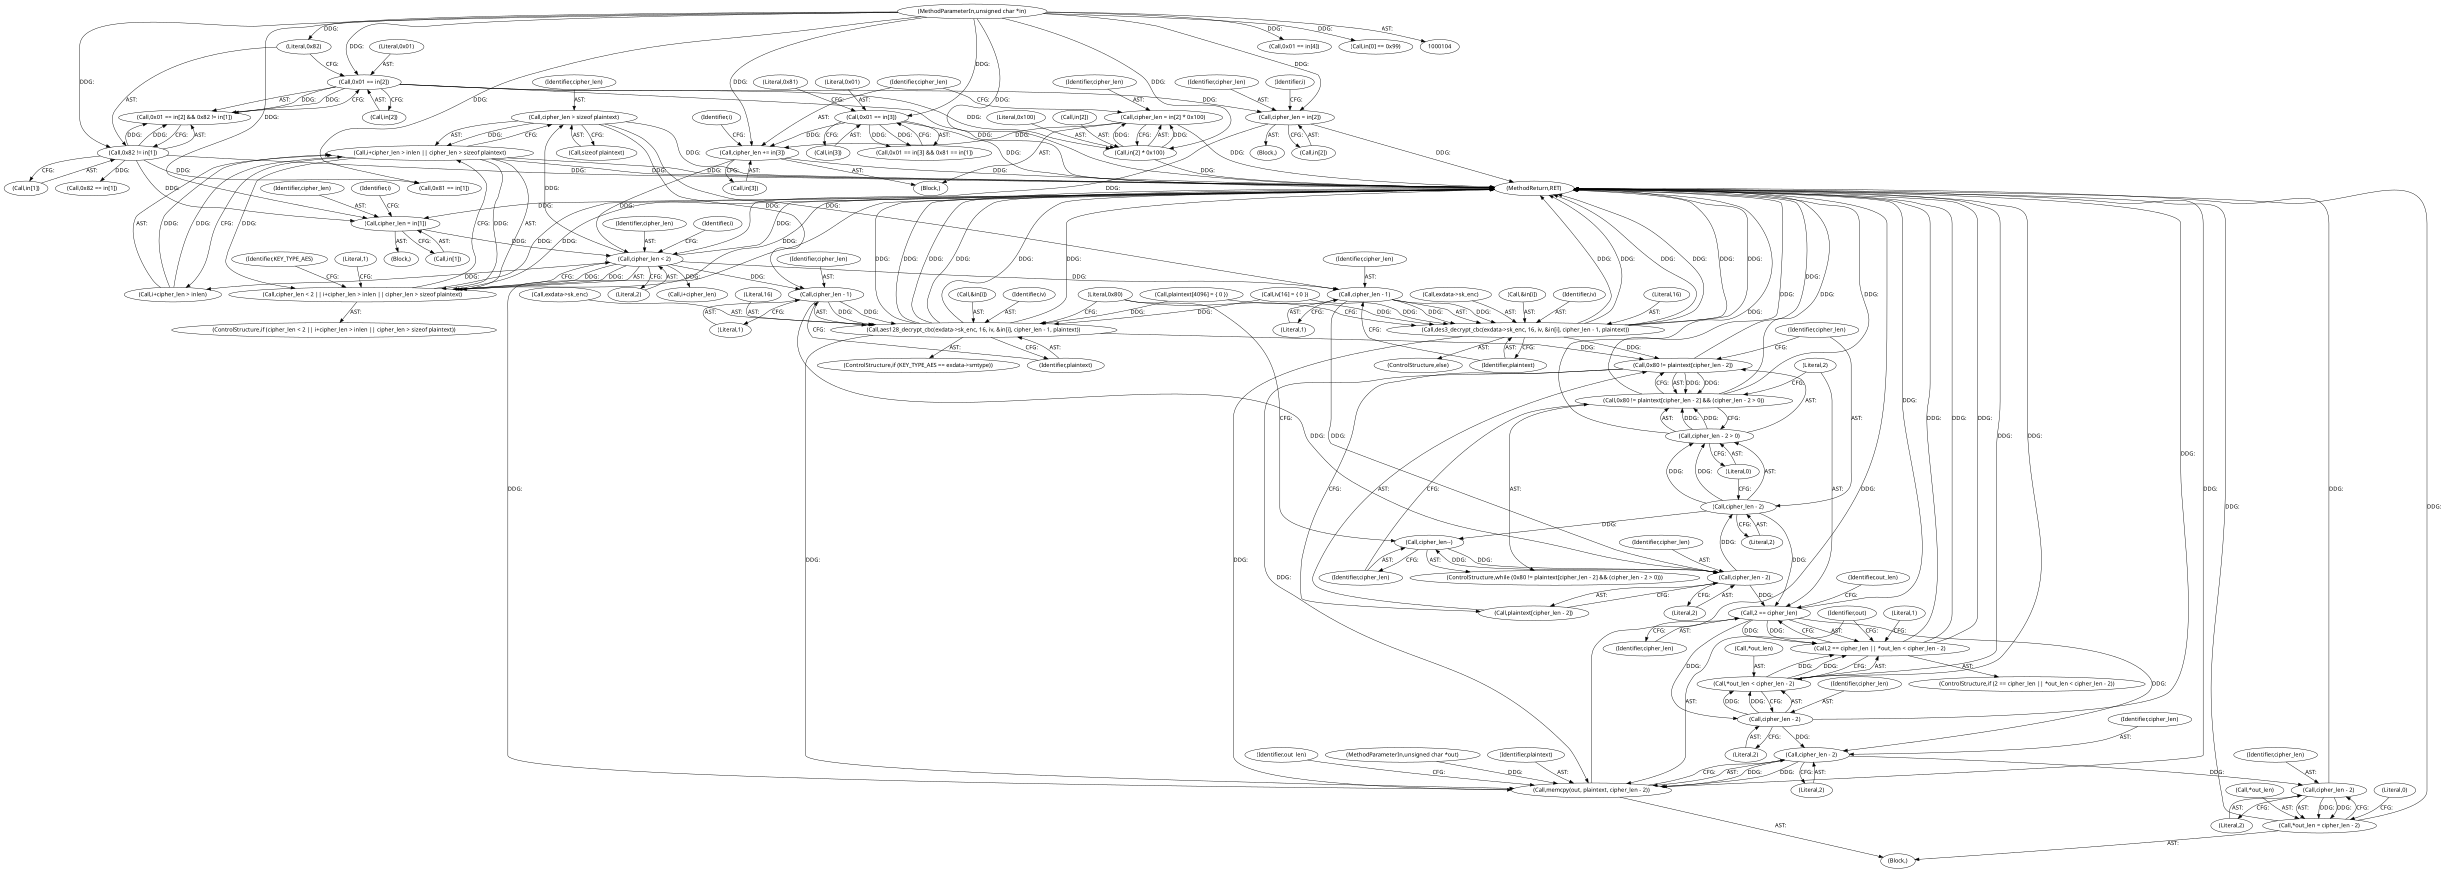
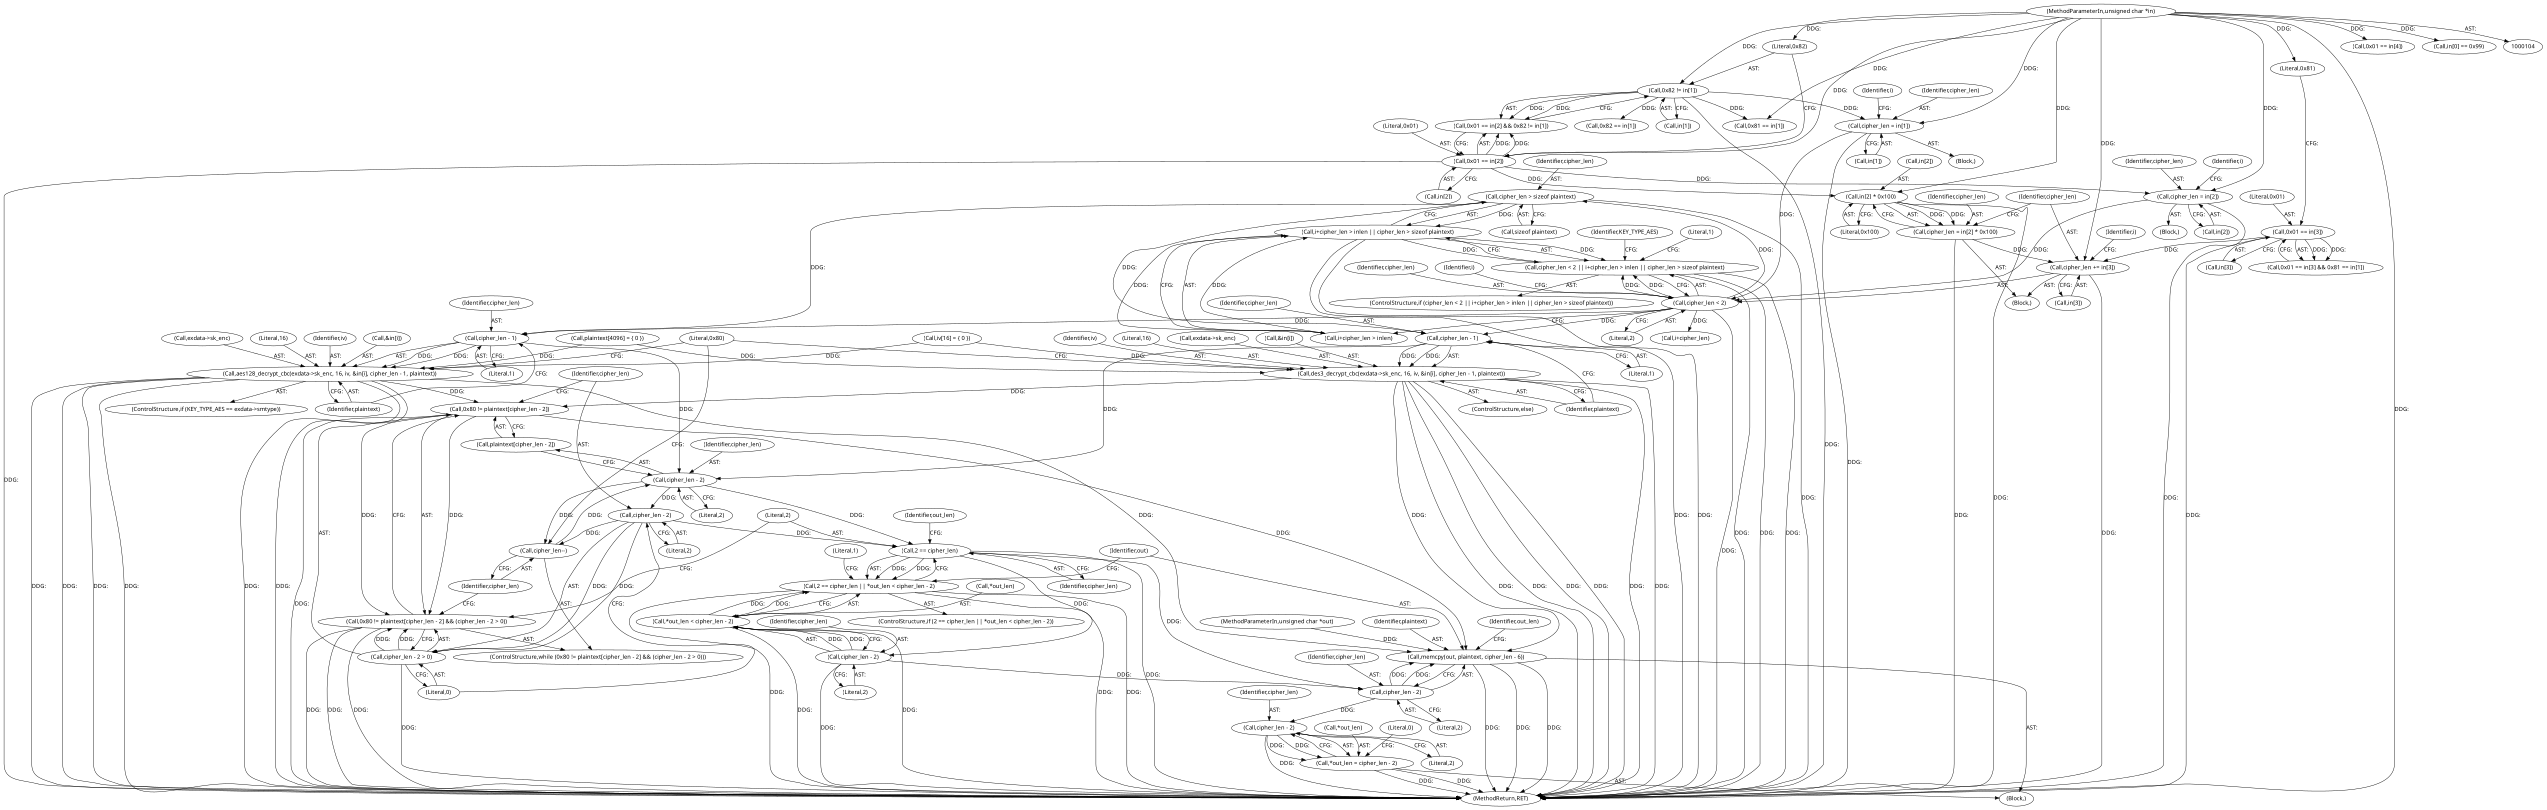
(968, 84) -> (2257, 23)
(961, 197) -> (1848, 598)
(628, 206) -> (2004, 285)
none -> (1860, 212)
(473, 277) -> (1559, 321)
(1592, 790) -> (1466, 657)
